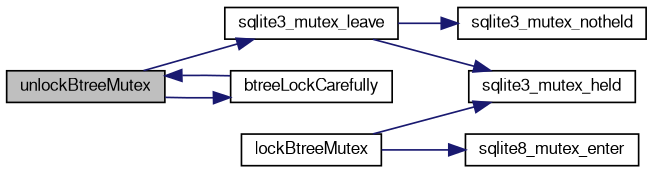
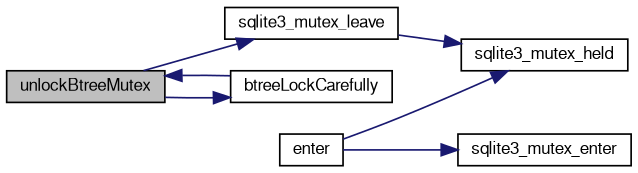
(552, 23) -> none
(311, 150) -> (311, 150)
(552, 150) -> (545, 150)
